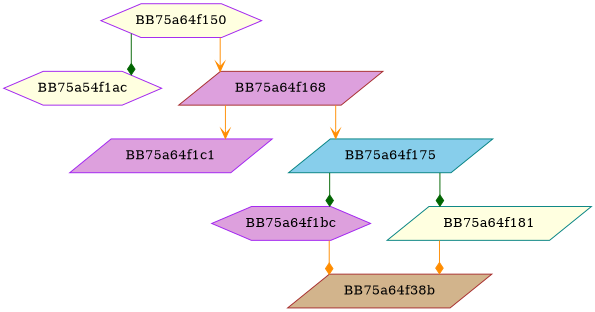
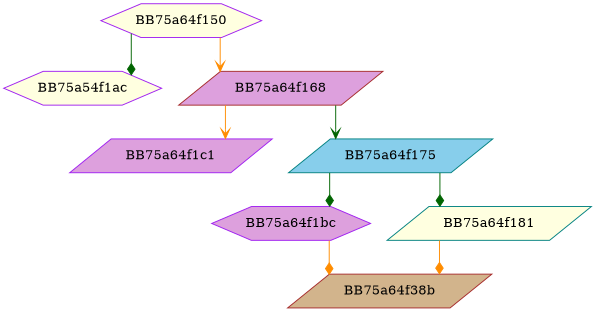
(336, 117) -> (336, 117)
